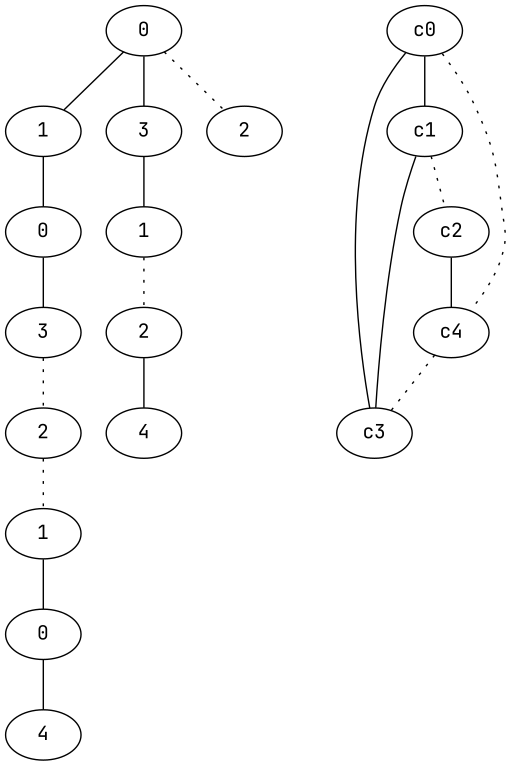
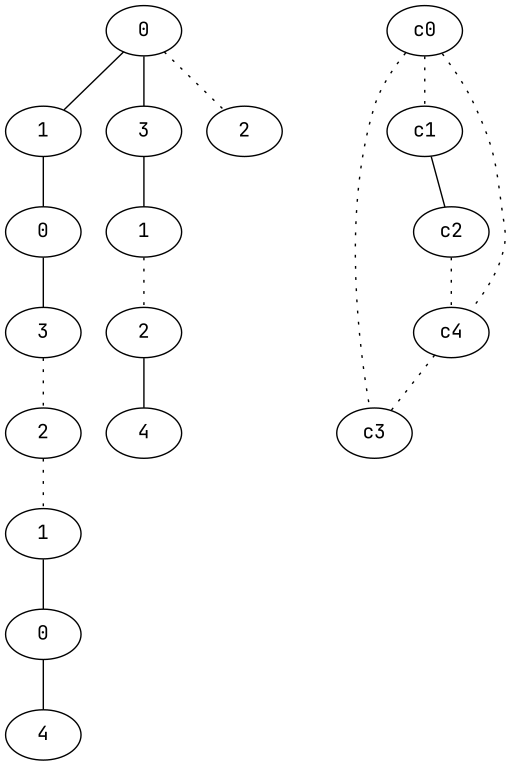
(425, 81) -> (425, 81)
(438, 182) -> (438, 182)
(356, 226) -> (356, 226)
(388, 281) -> none
(451, 282) -> (451, 282)
